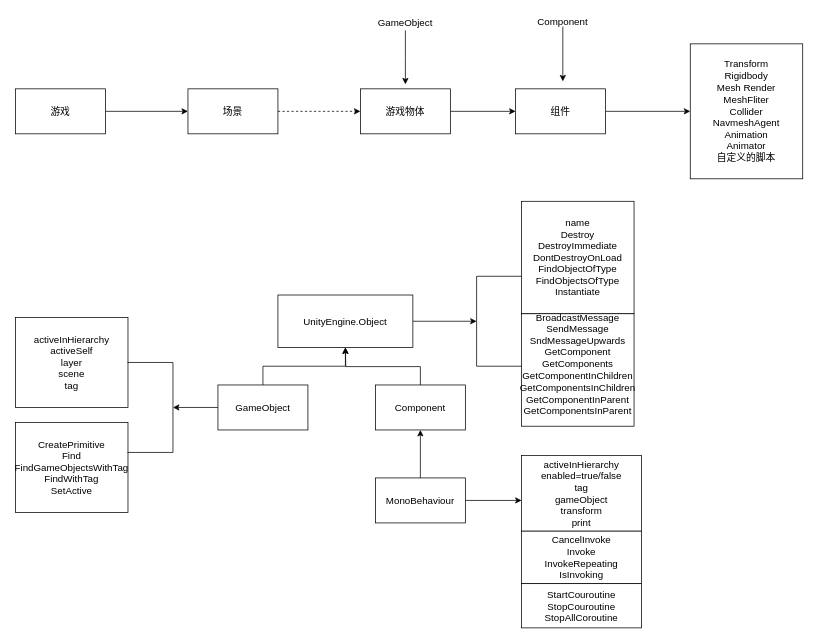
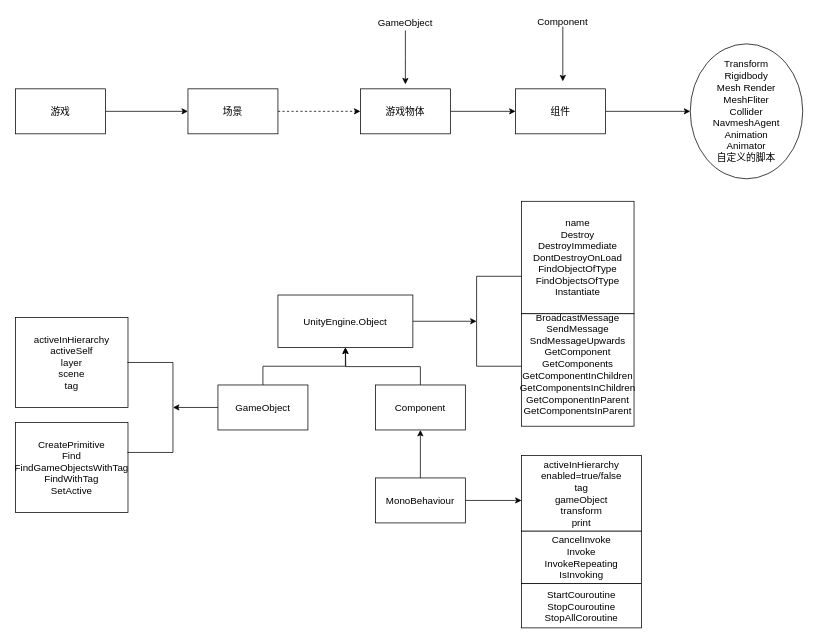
(747, 111) -> (747, 111)
